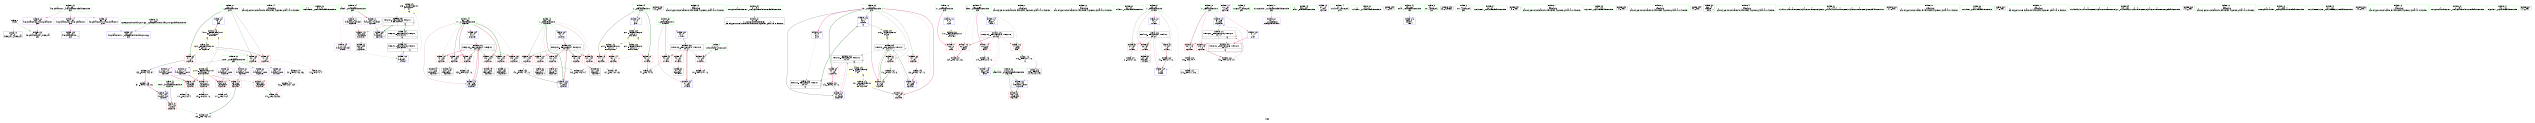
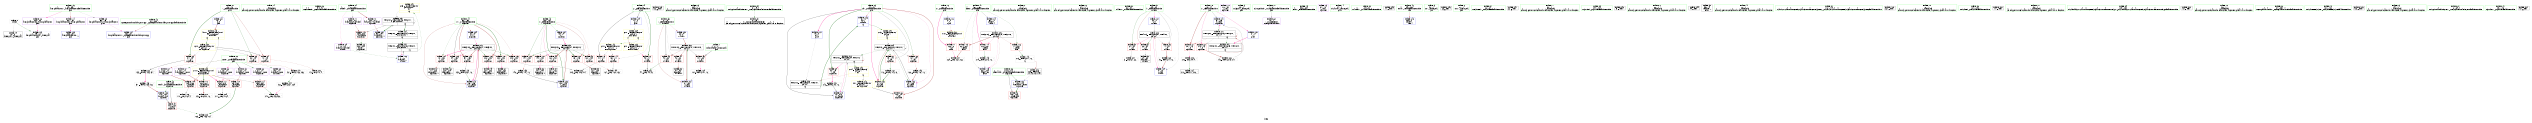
(1447, 9) -> (1446, 9)
